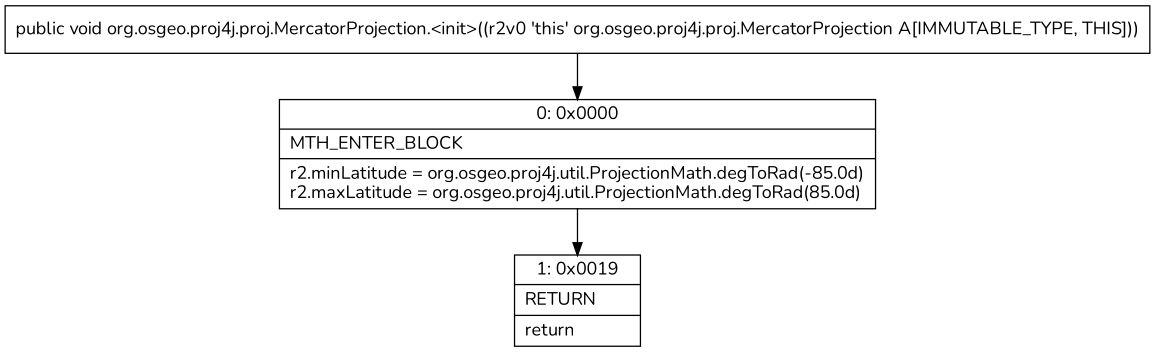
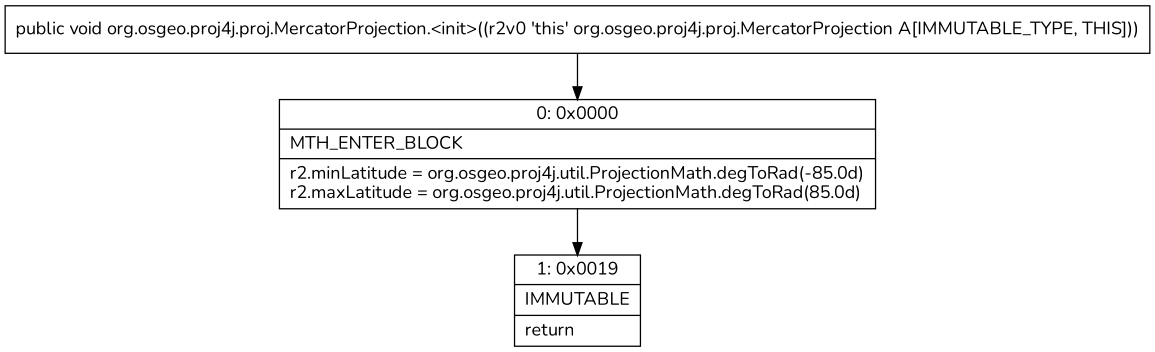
(561, 299) -> (577, 299)
